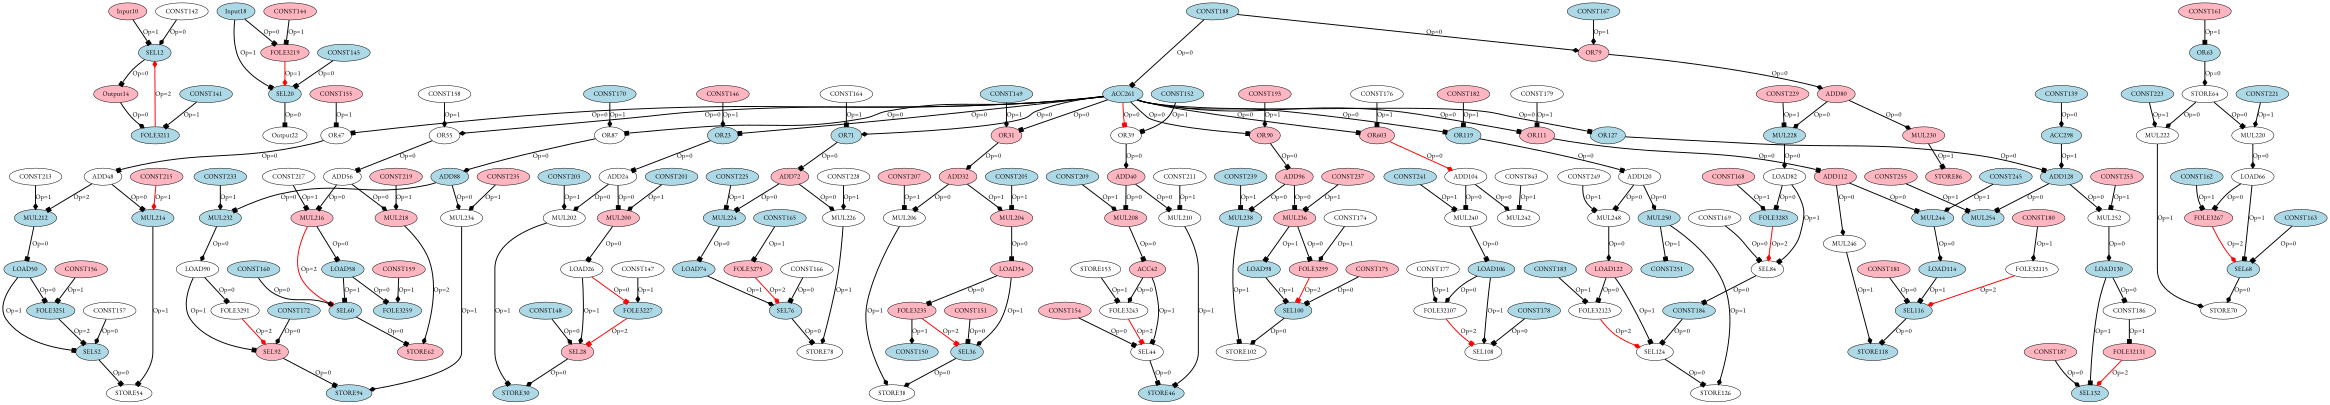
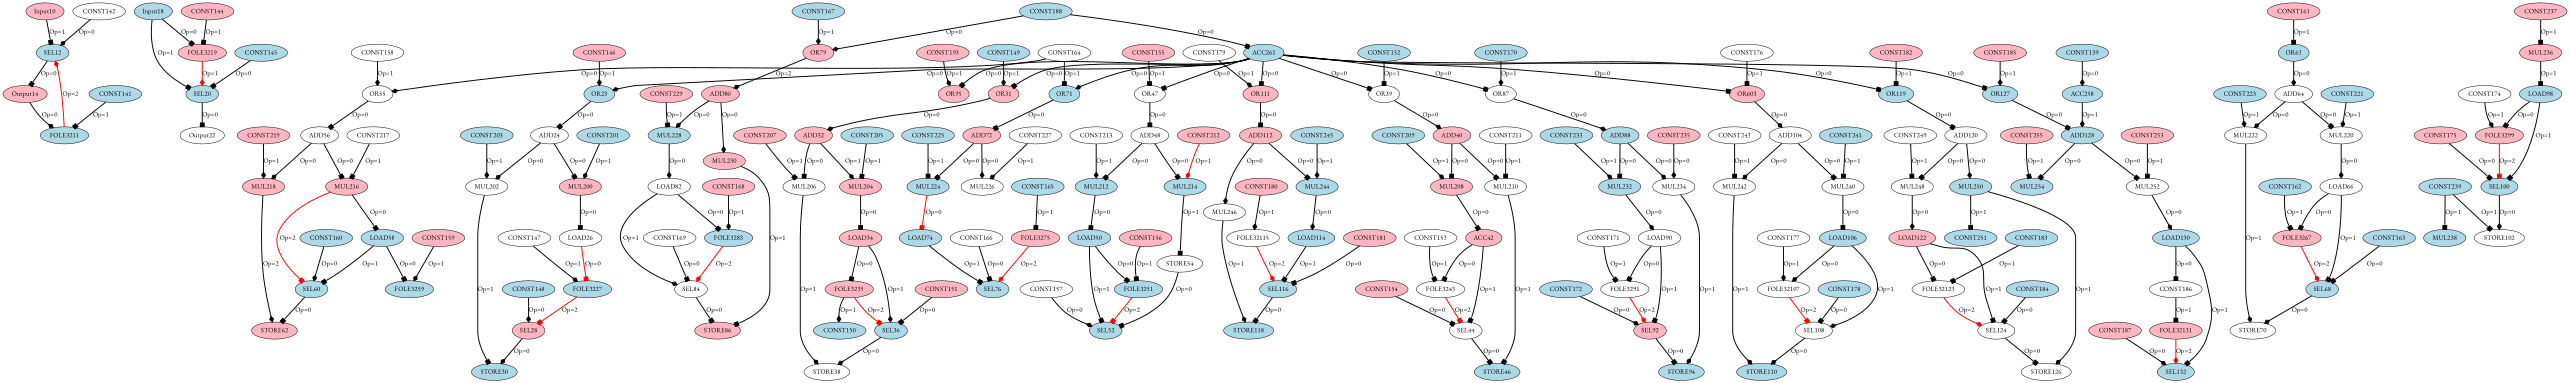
none -> (2000, 53)
(1780, 73) -> (784, 73)
(2205, 94) -> (2294, 94)
(736, 110) -> (721, 68)
(1123, 112) -> (1323, 73)
(1537, 112) -> (1233, 72)
(923, 116) -> (902, 71)
(1265, 135) -> (954, 94)
(2061, 135) -> (2082, 94)
(1418, 155) -> (1766, 113)
(157, 177) -> (1204, 135)
(844, 177) -> (1035, 135)
(1294, 177) -> none
(1521, 177) -> (1735, 135)
(82, 197) -> (1140, 161)
(493, 197) -> (1682, 161)
(1803, 224) -> (622, 243)
none -> (1604, 238)
(1303, 241) -> (2518, 111)
(710, 242) -> (925, 210)
(1096, 269) -> (1431, 238)
(1233, 283) -> (2470, 211)
(1137, 287) -> (1456, 258)
(1731, 288) -> (703, 308)
(738, 290) -> (953, 264)
(583, 308) -> none
(70, 330) -> (1123, 308)
(820, 352) -> none
(109, 371) -> (1159, 306)
none -> (1762, 372)
